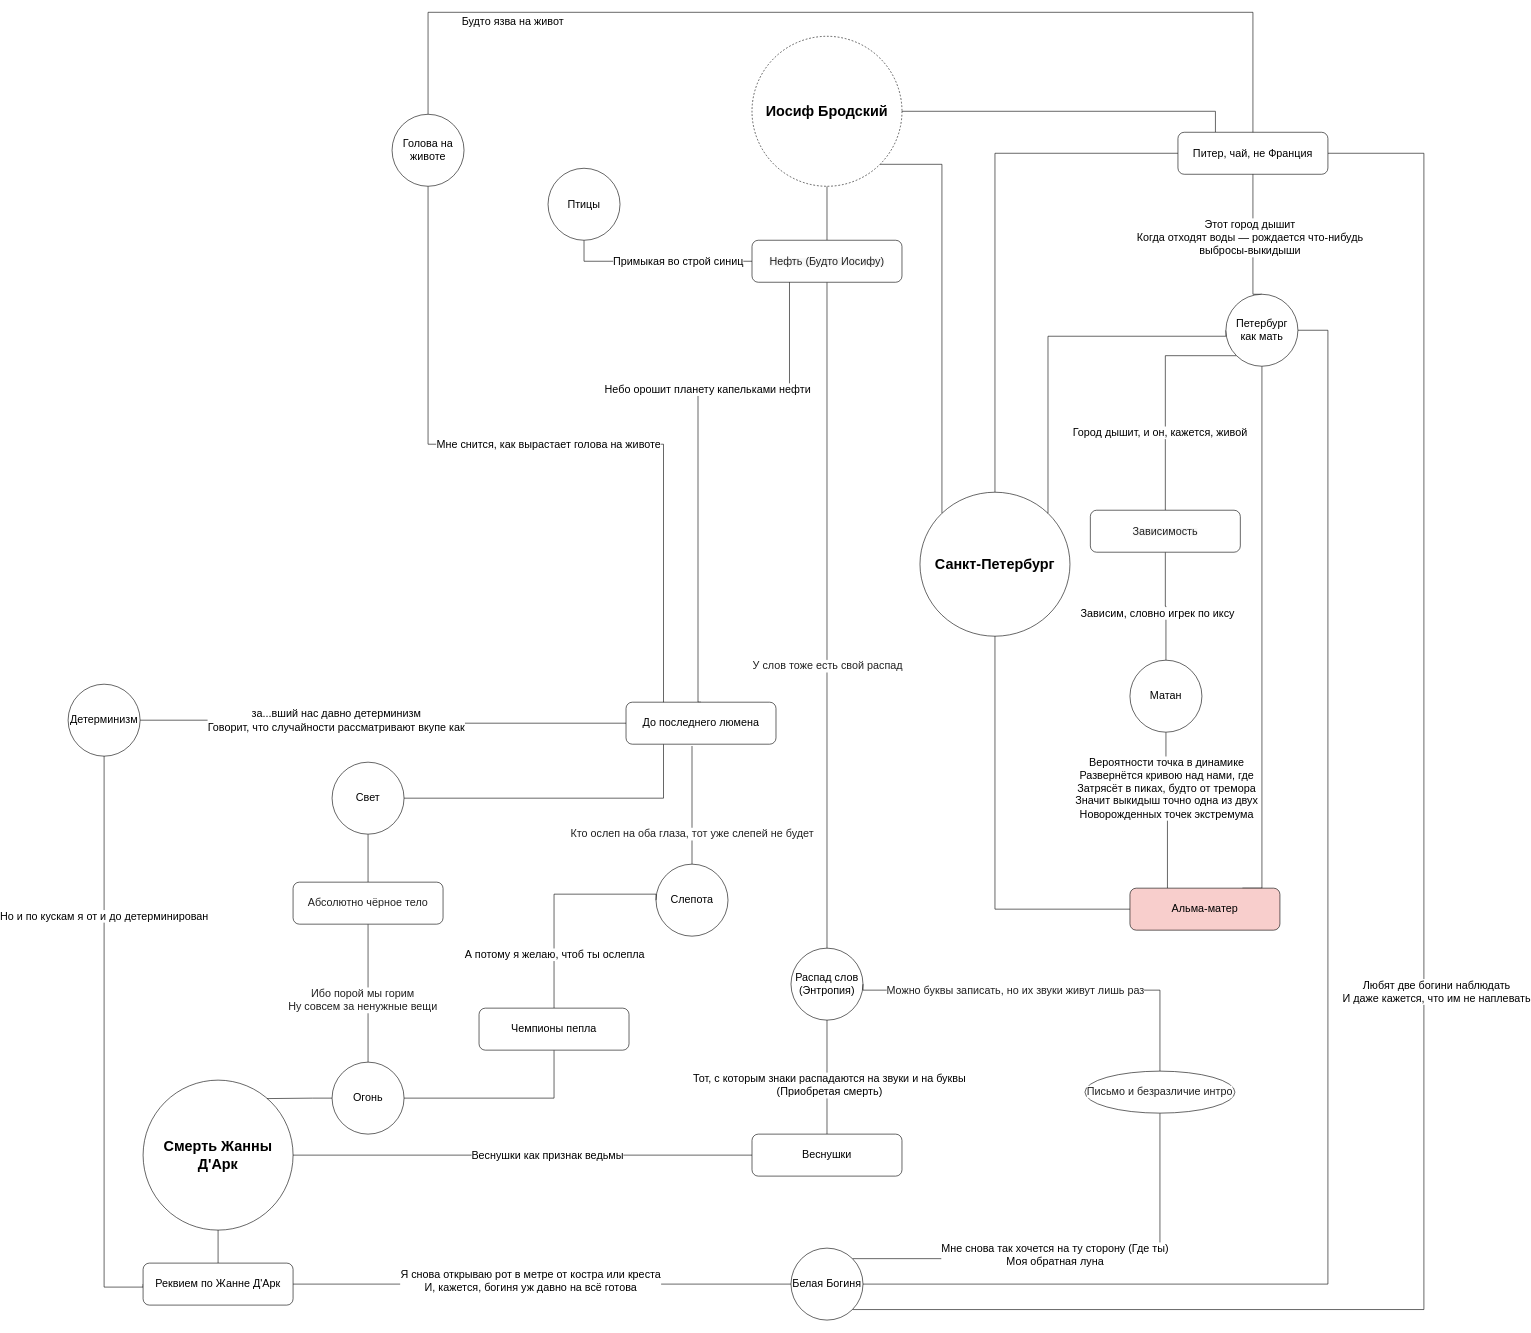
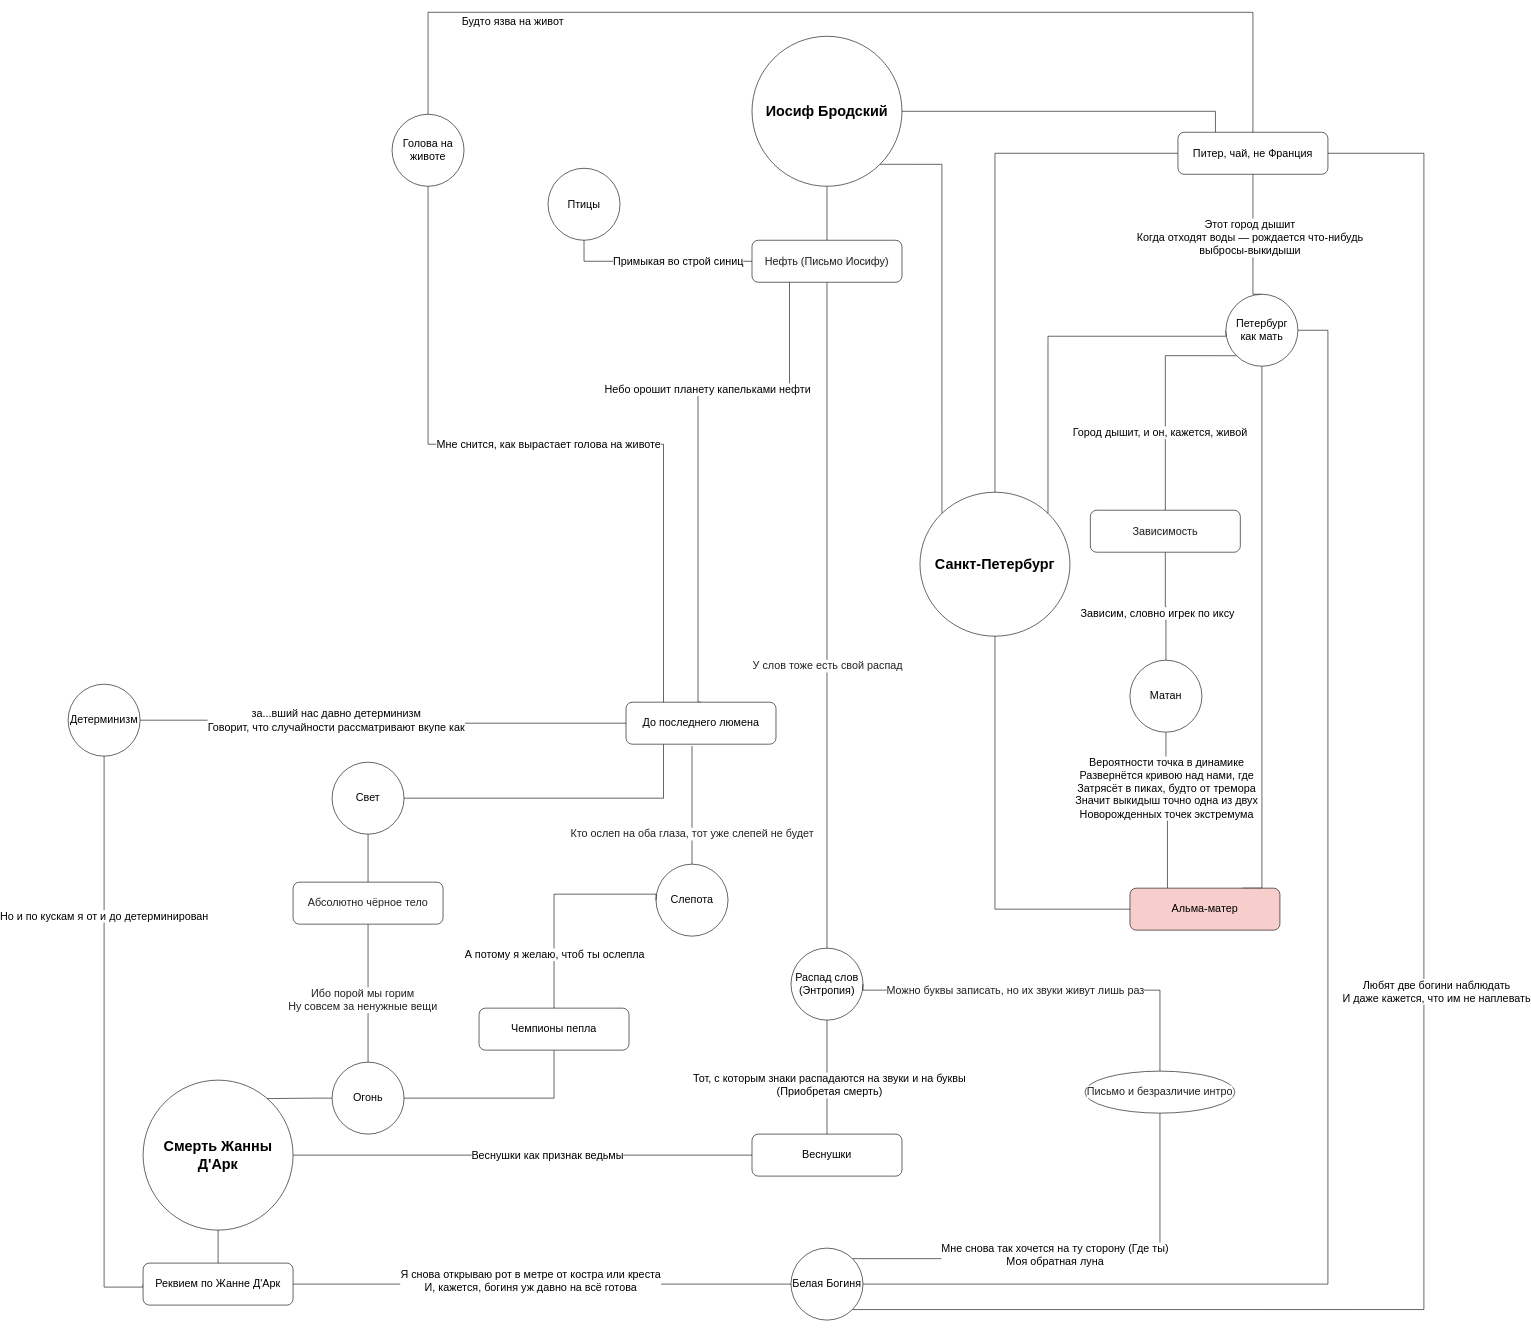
(827, 111) -> (827, 111)
(827, 261) -> (827, 261)
